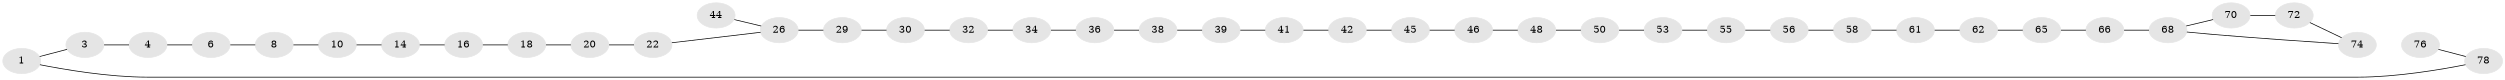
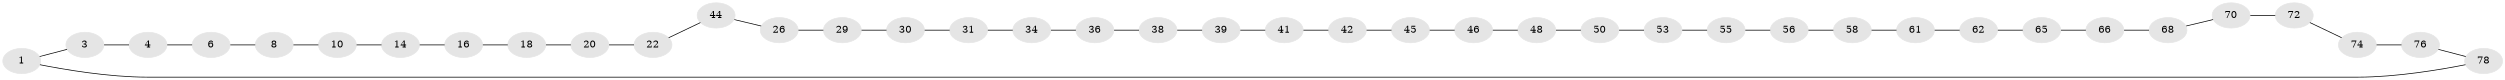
(969, 30) -> (969, 30)
(716, 38) -> (685, 30)
(2263, 38) -> (2389, 45)
